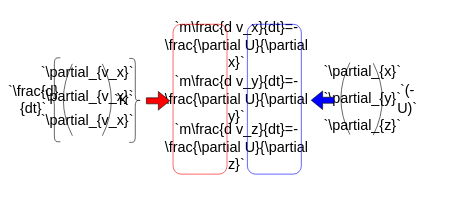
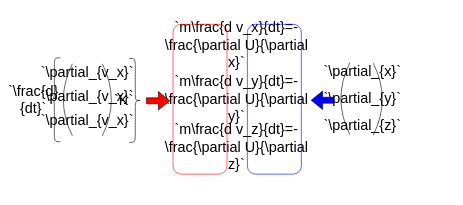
(408, 99) -> none
